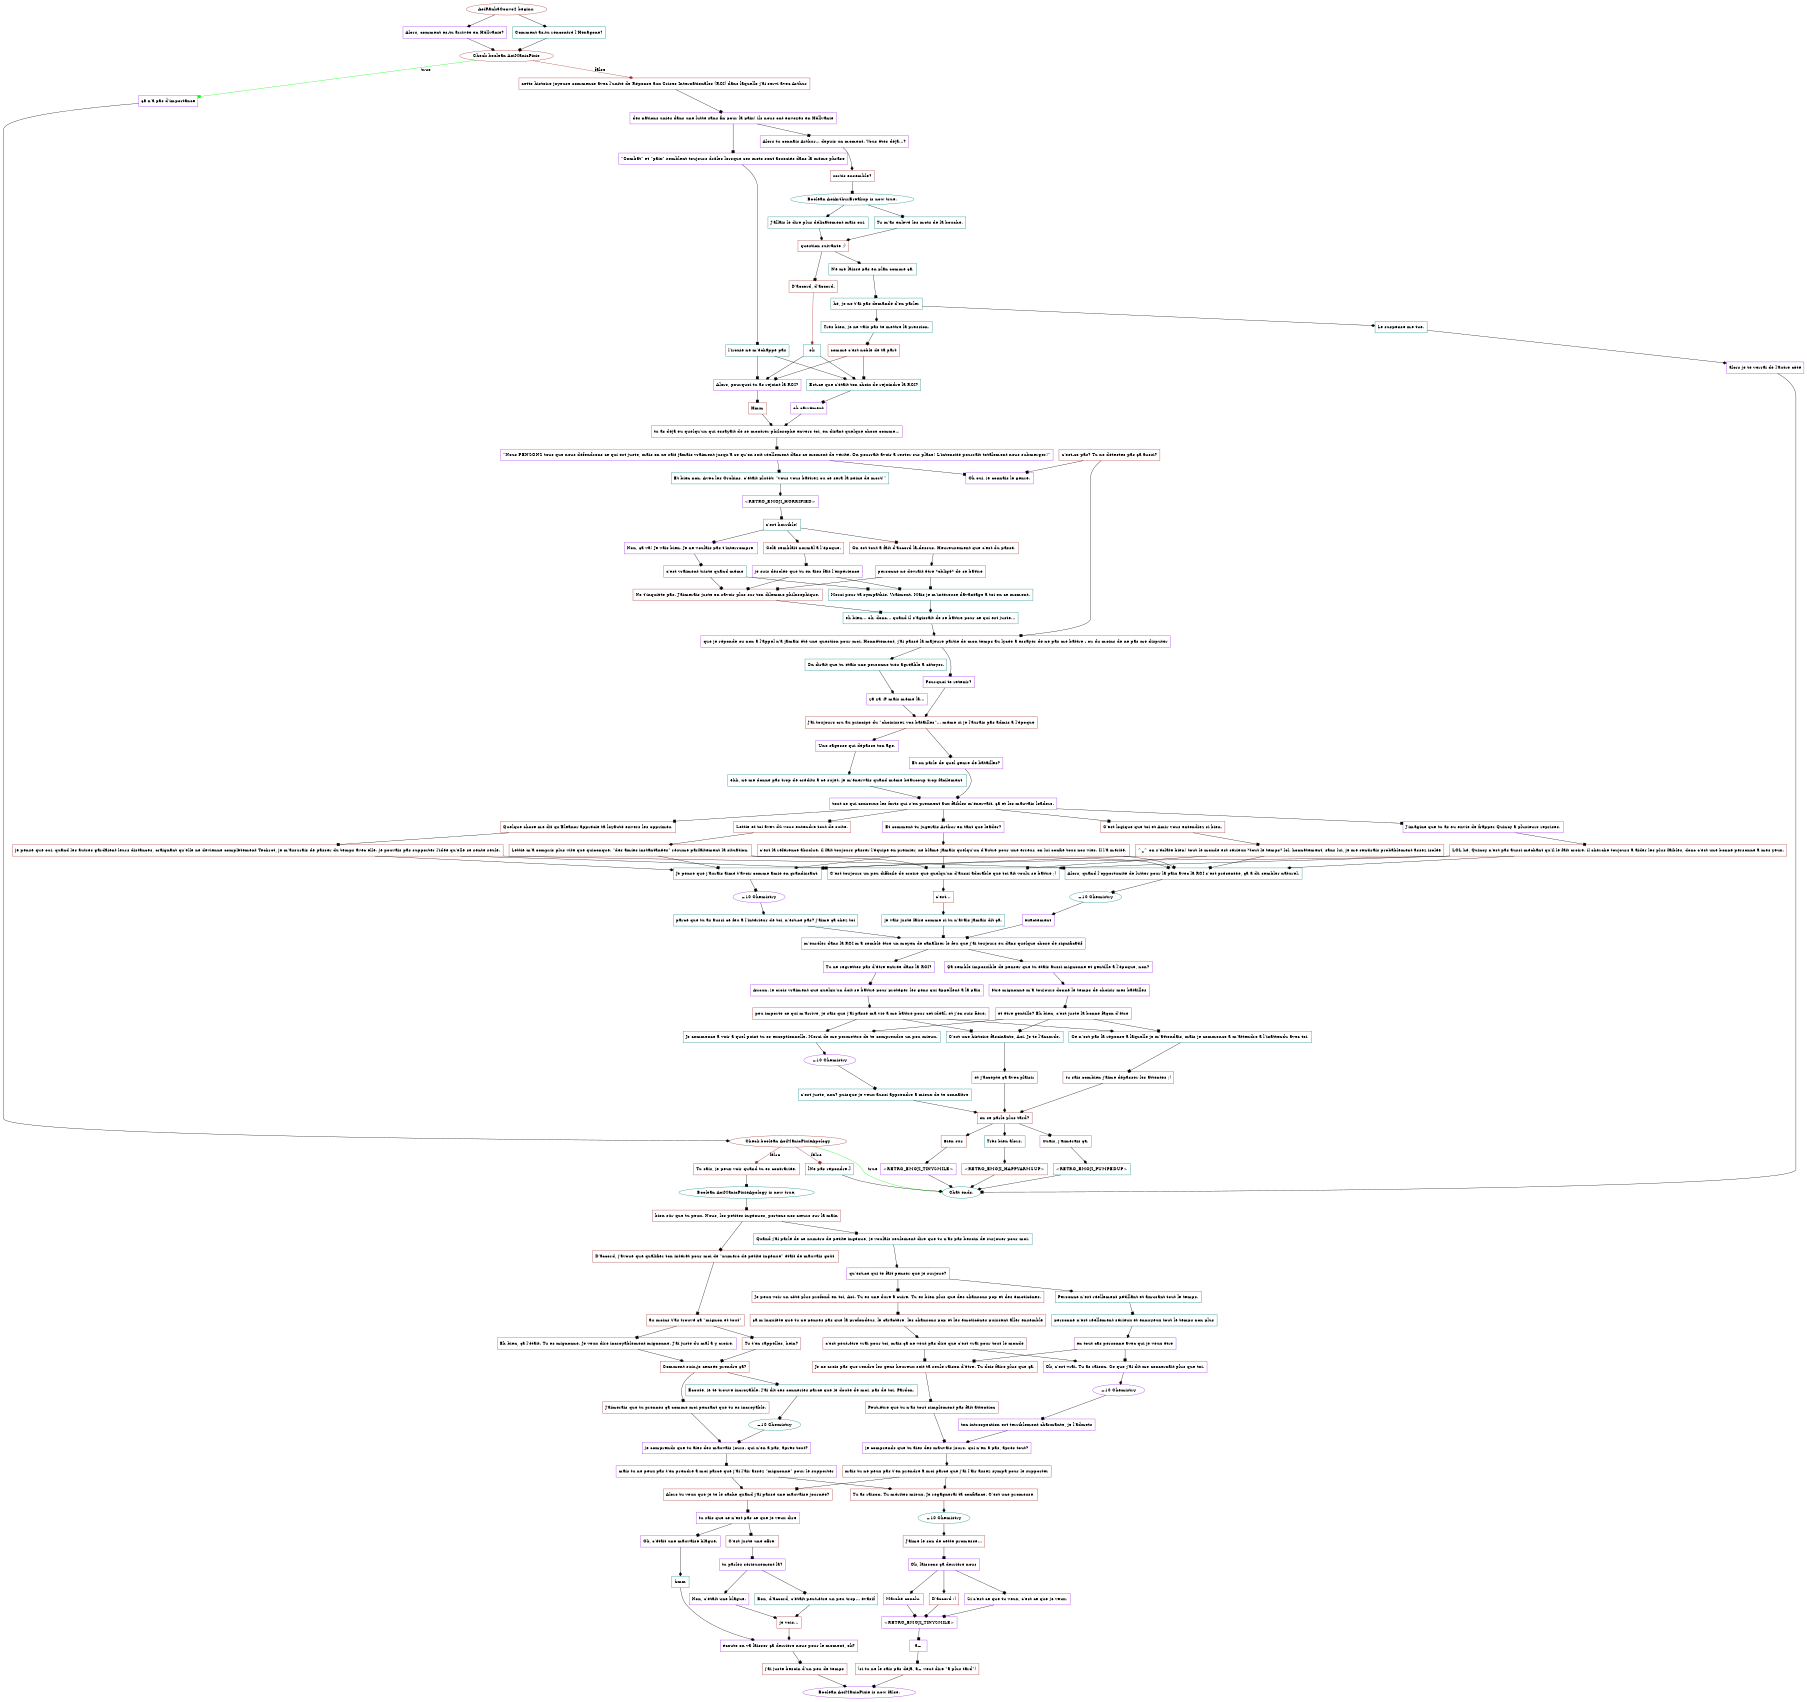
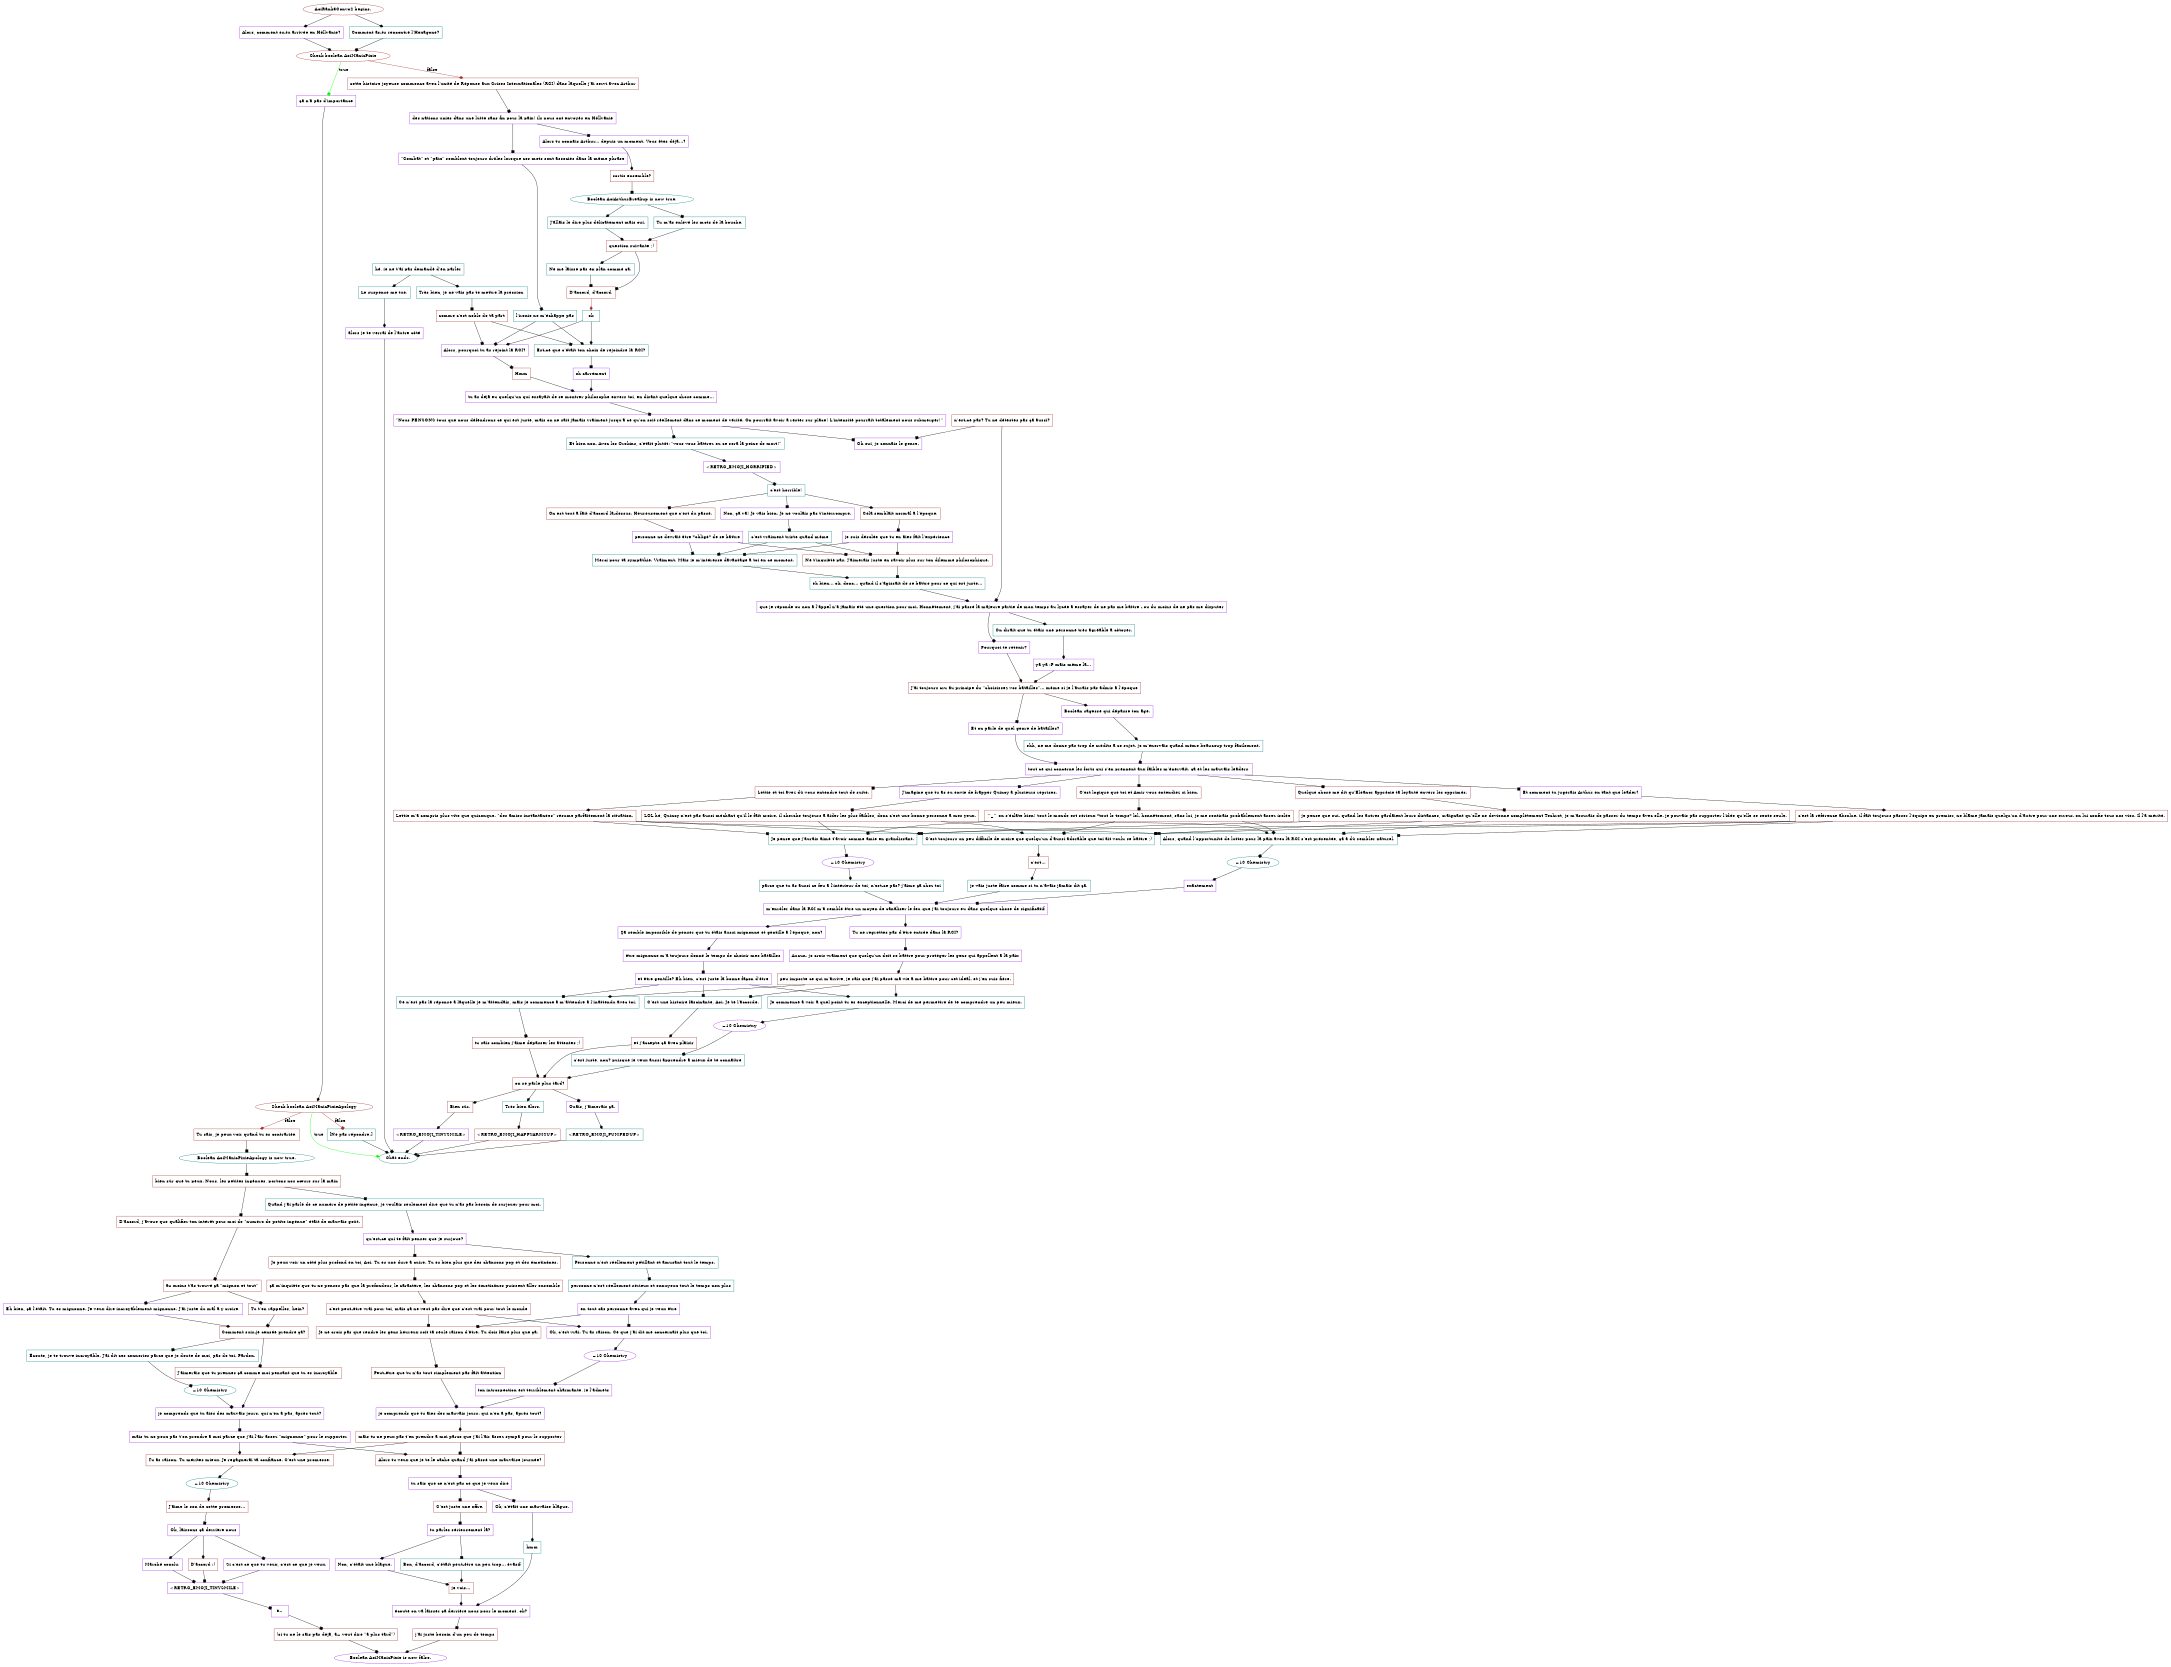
(874, 285) -> (591, 279)
(857, 746) -> (1107, 711)
